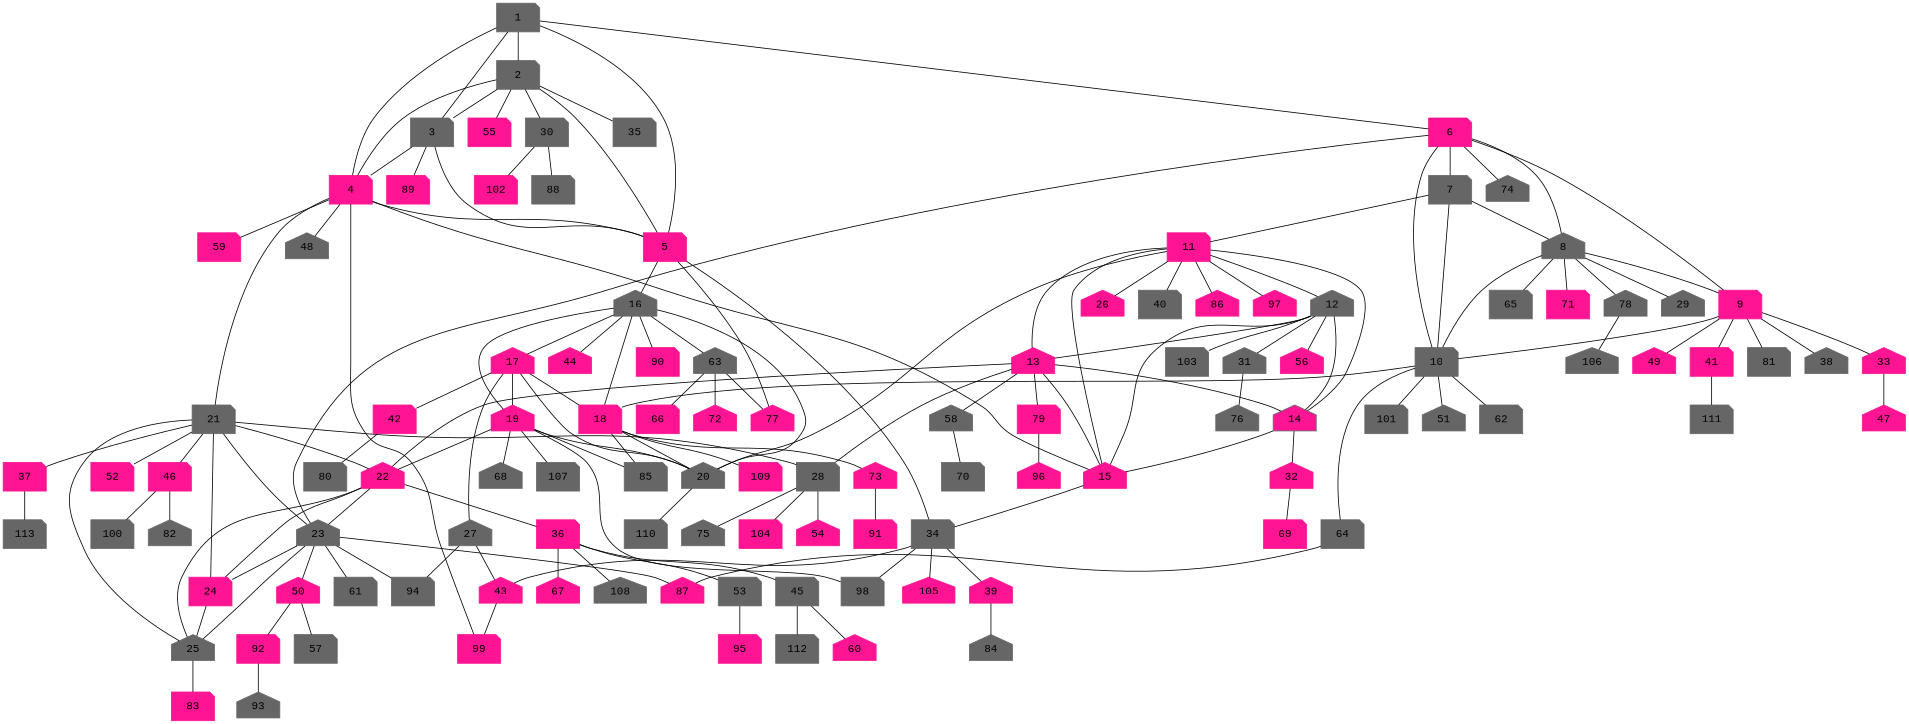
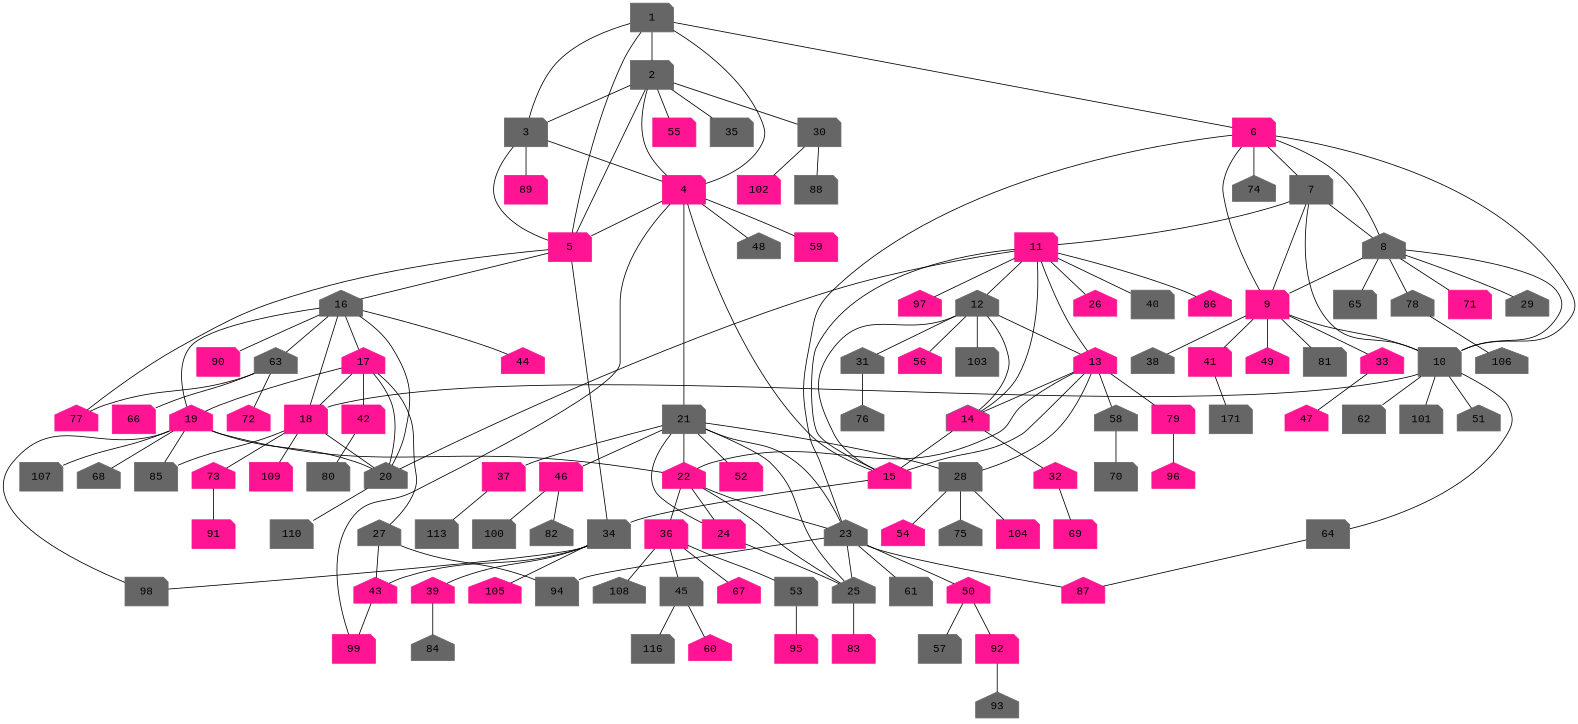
none -> (1289, 247)
(1712, 419) -> (1231, 419)
(265, 563) -> none
(797, 649) -> (653, 649)
